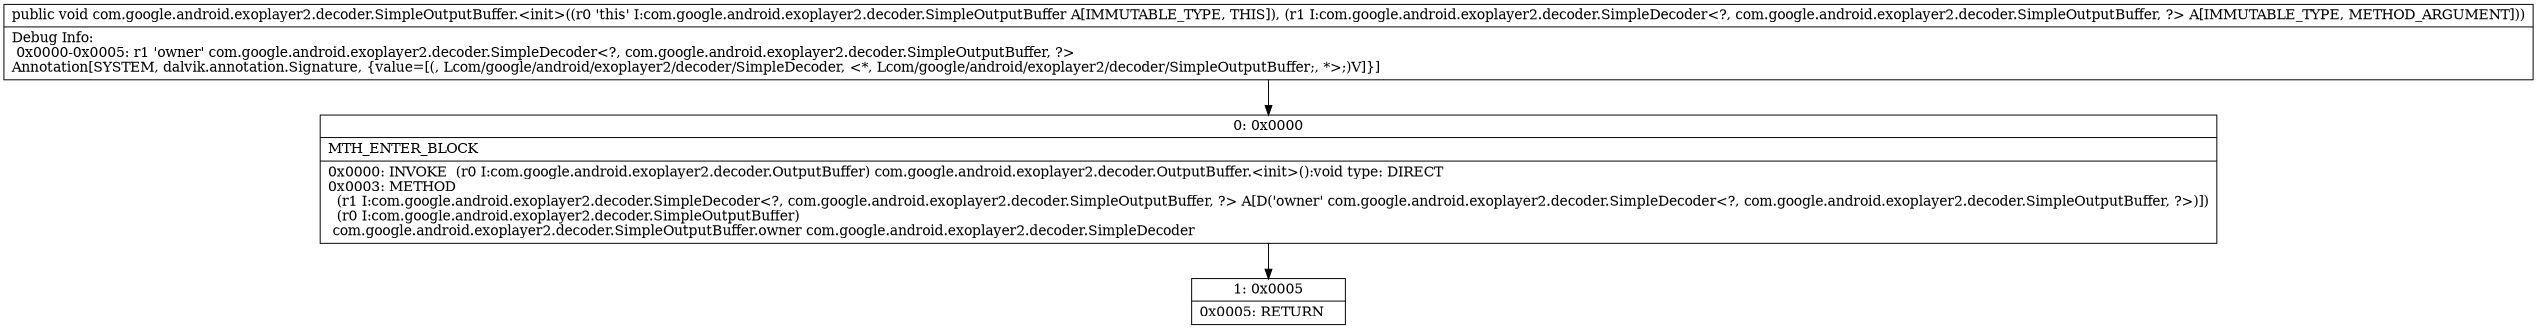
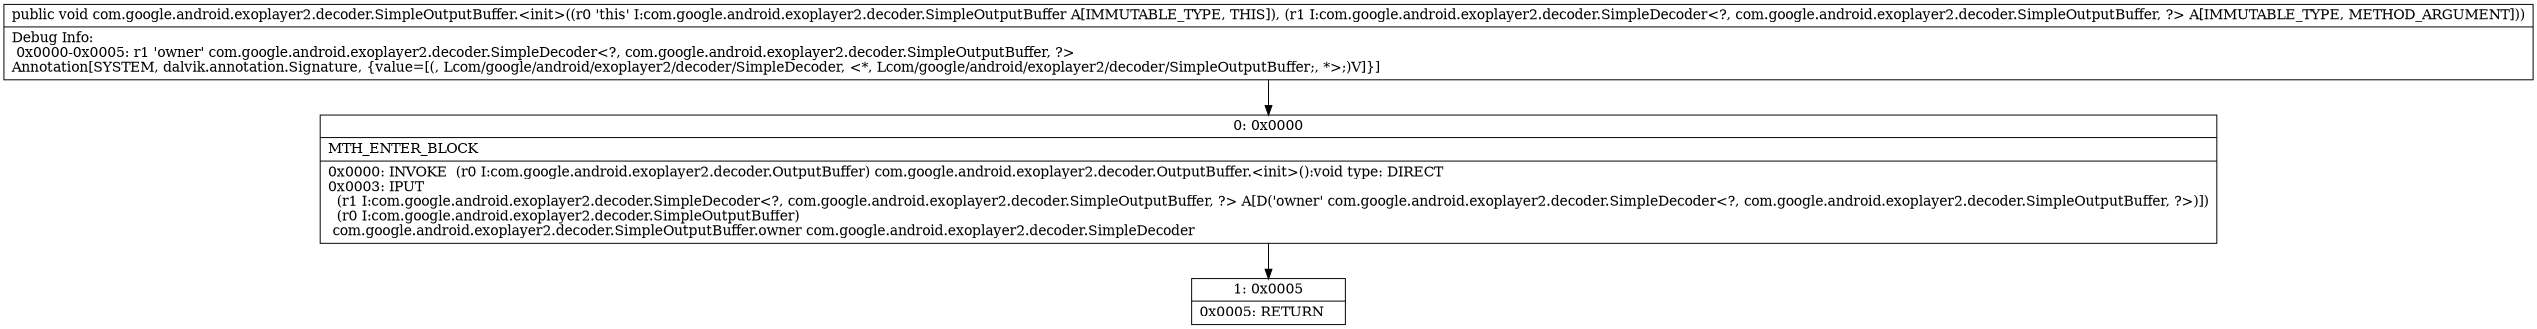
(397, 187) -> (380, 187)
